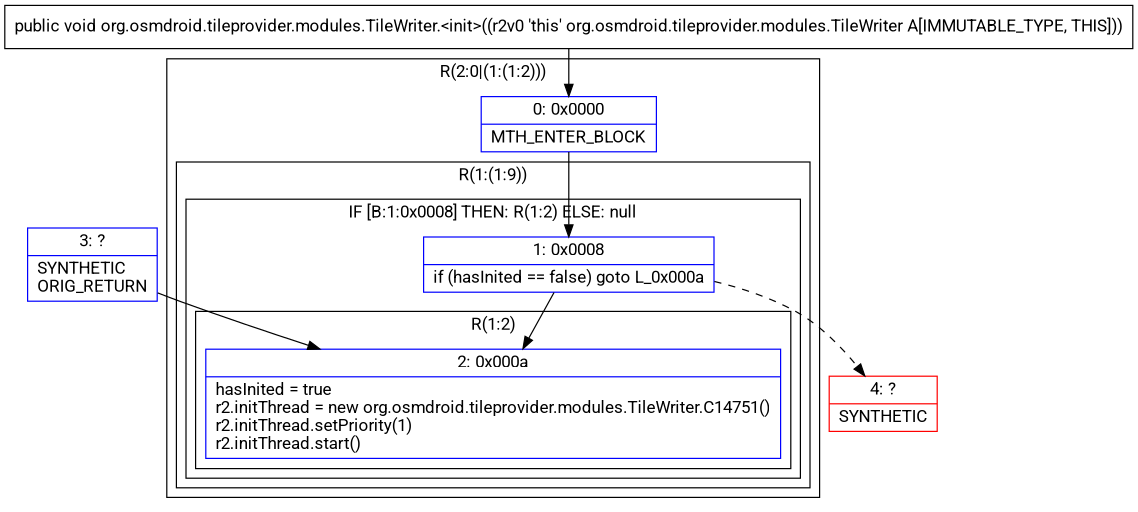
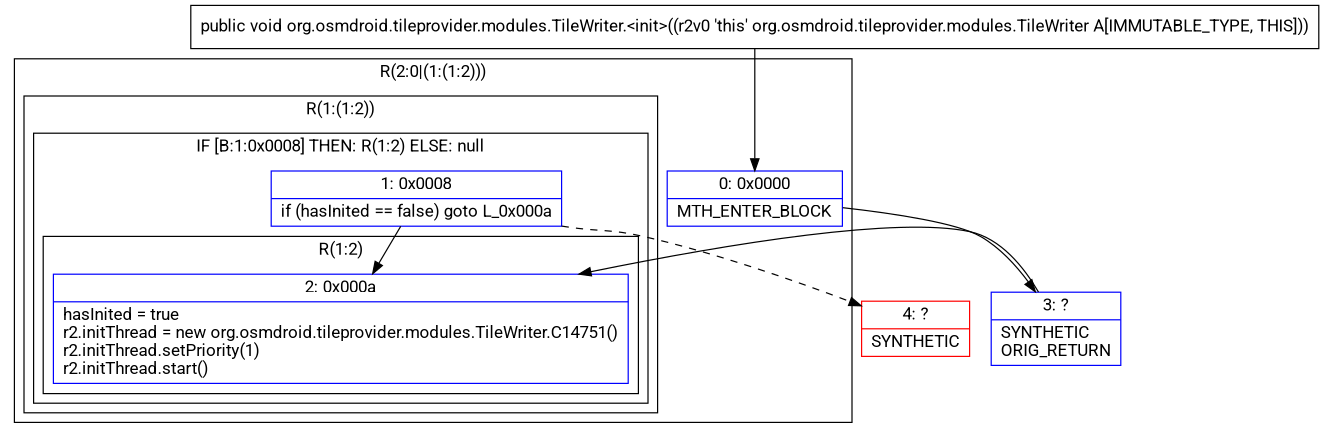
(493, 176) -> (341, 110)
(569, 188) -> (925, 220)
